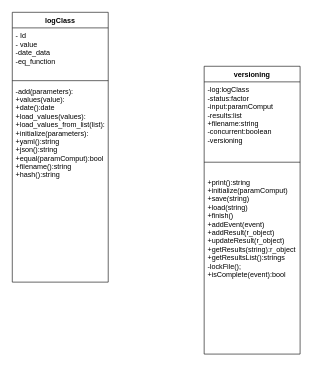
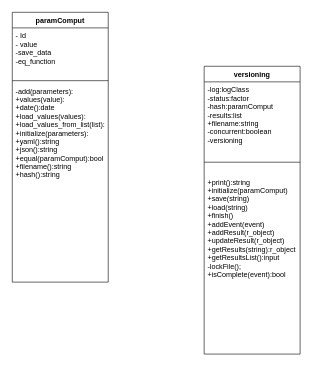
(60, 20) -> (60, 20)
(23, 36) -> (23, 36)
(230, 90) -> (230, 90)
(235, 182) -> (235, 182)
